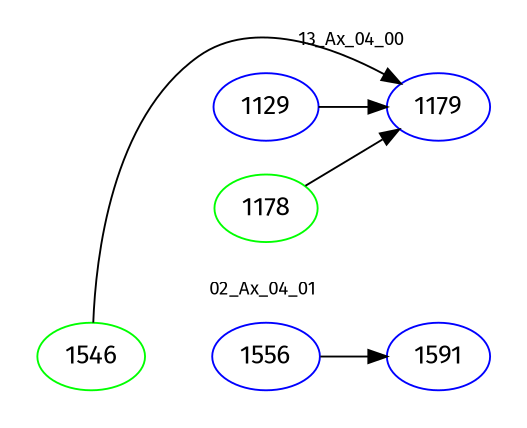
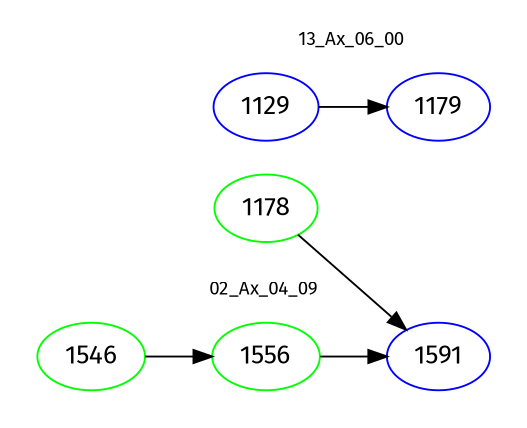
(352, 40) -> (352, 40)
(163, 91) -> (169, 357)
(344, 163) -> (354, 284)
(264, 290) -> (264, 290)
(266, 357) -> (266, 357)
